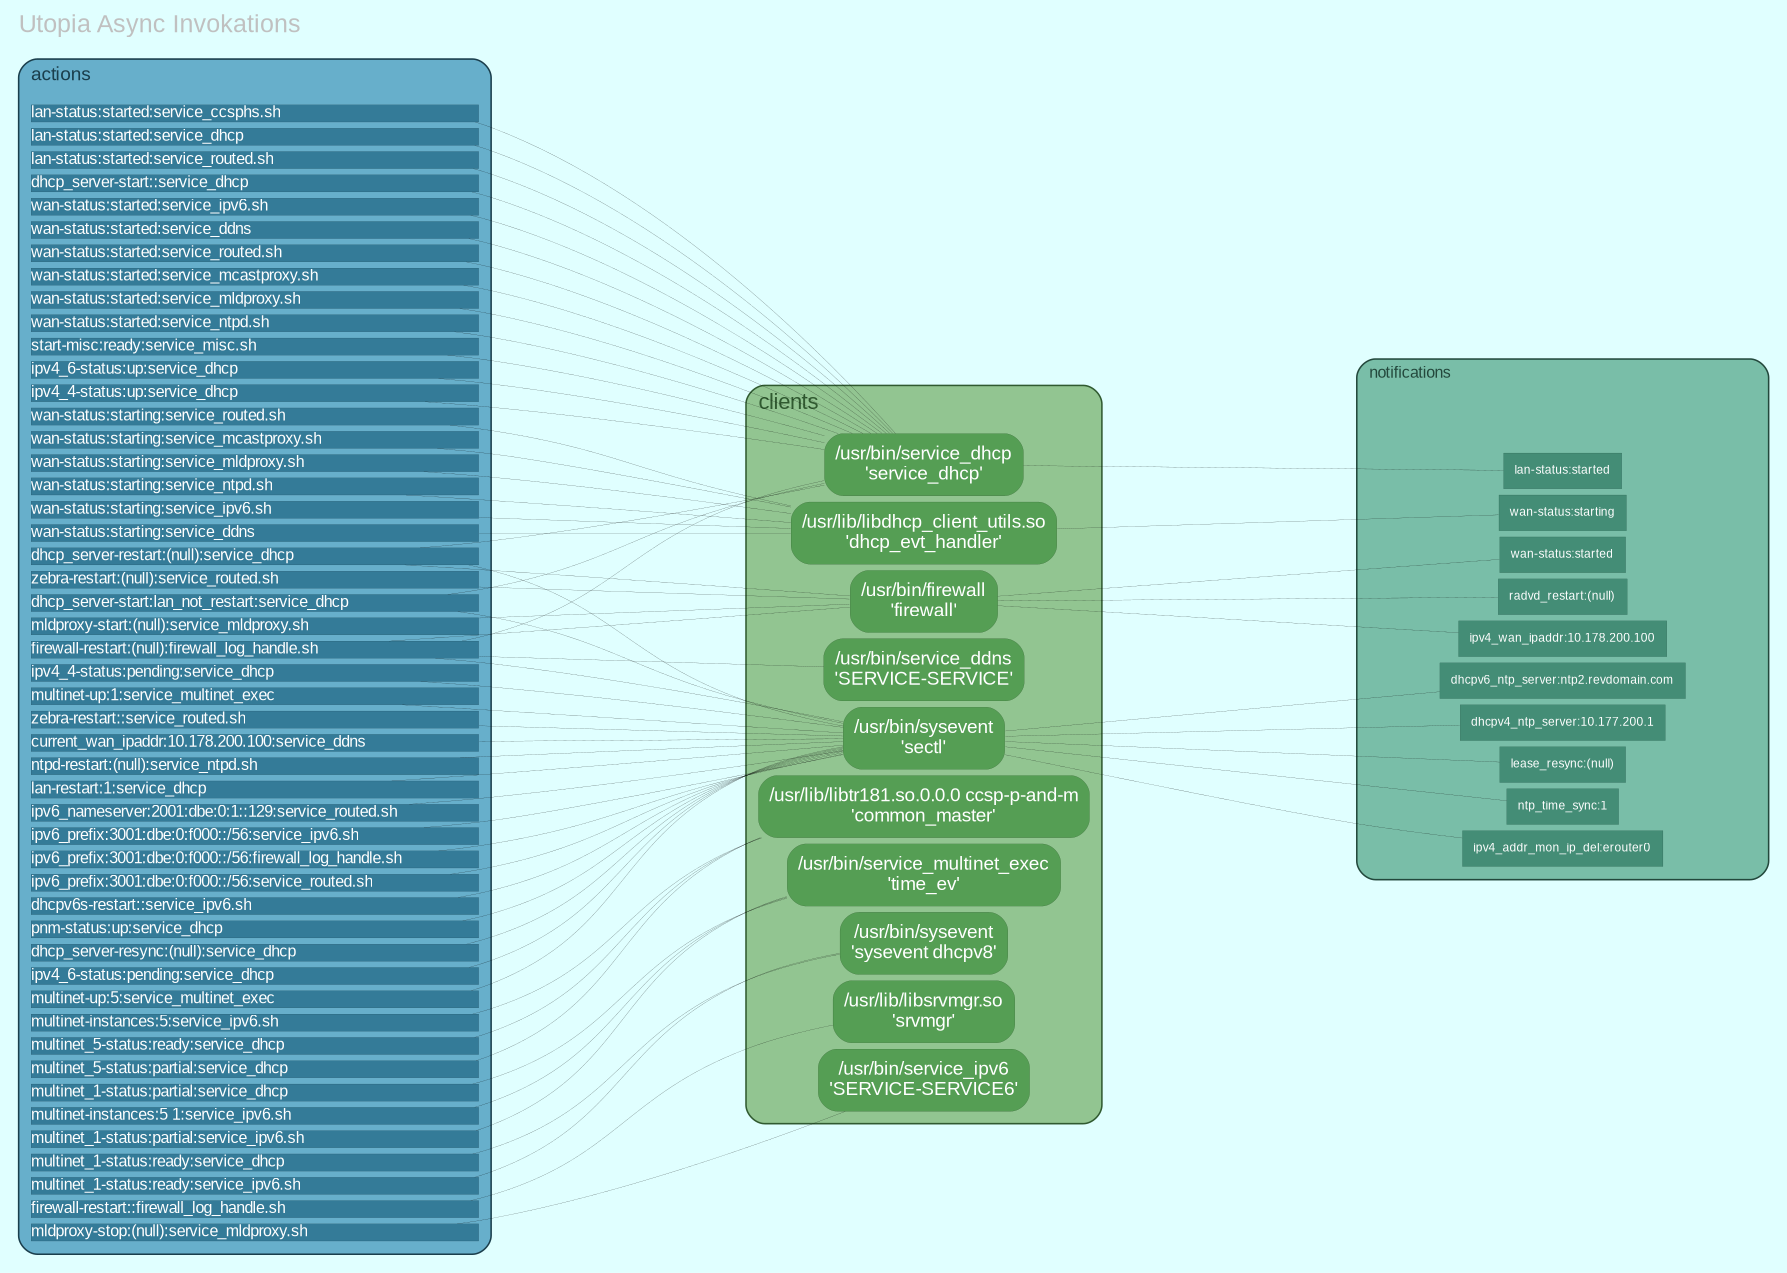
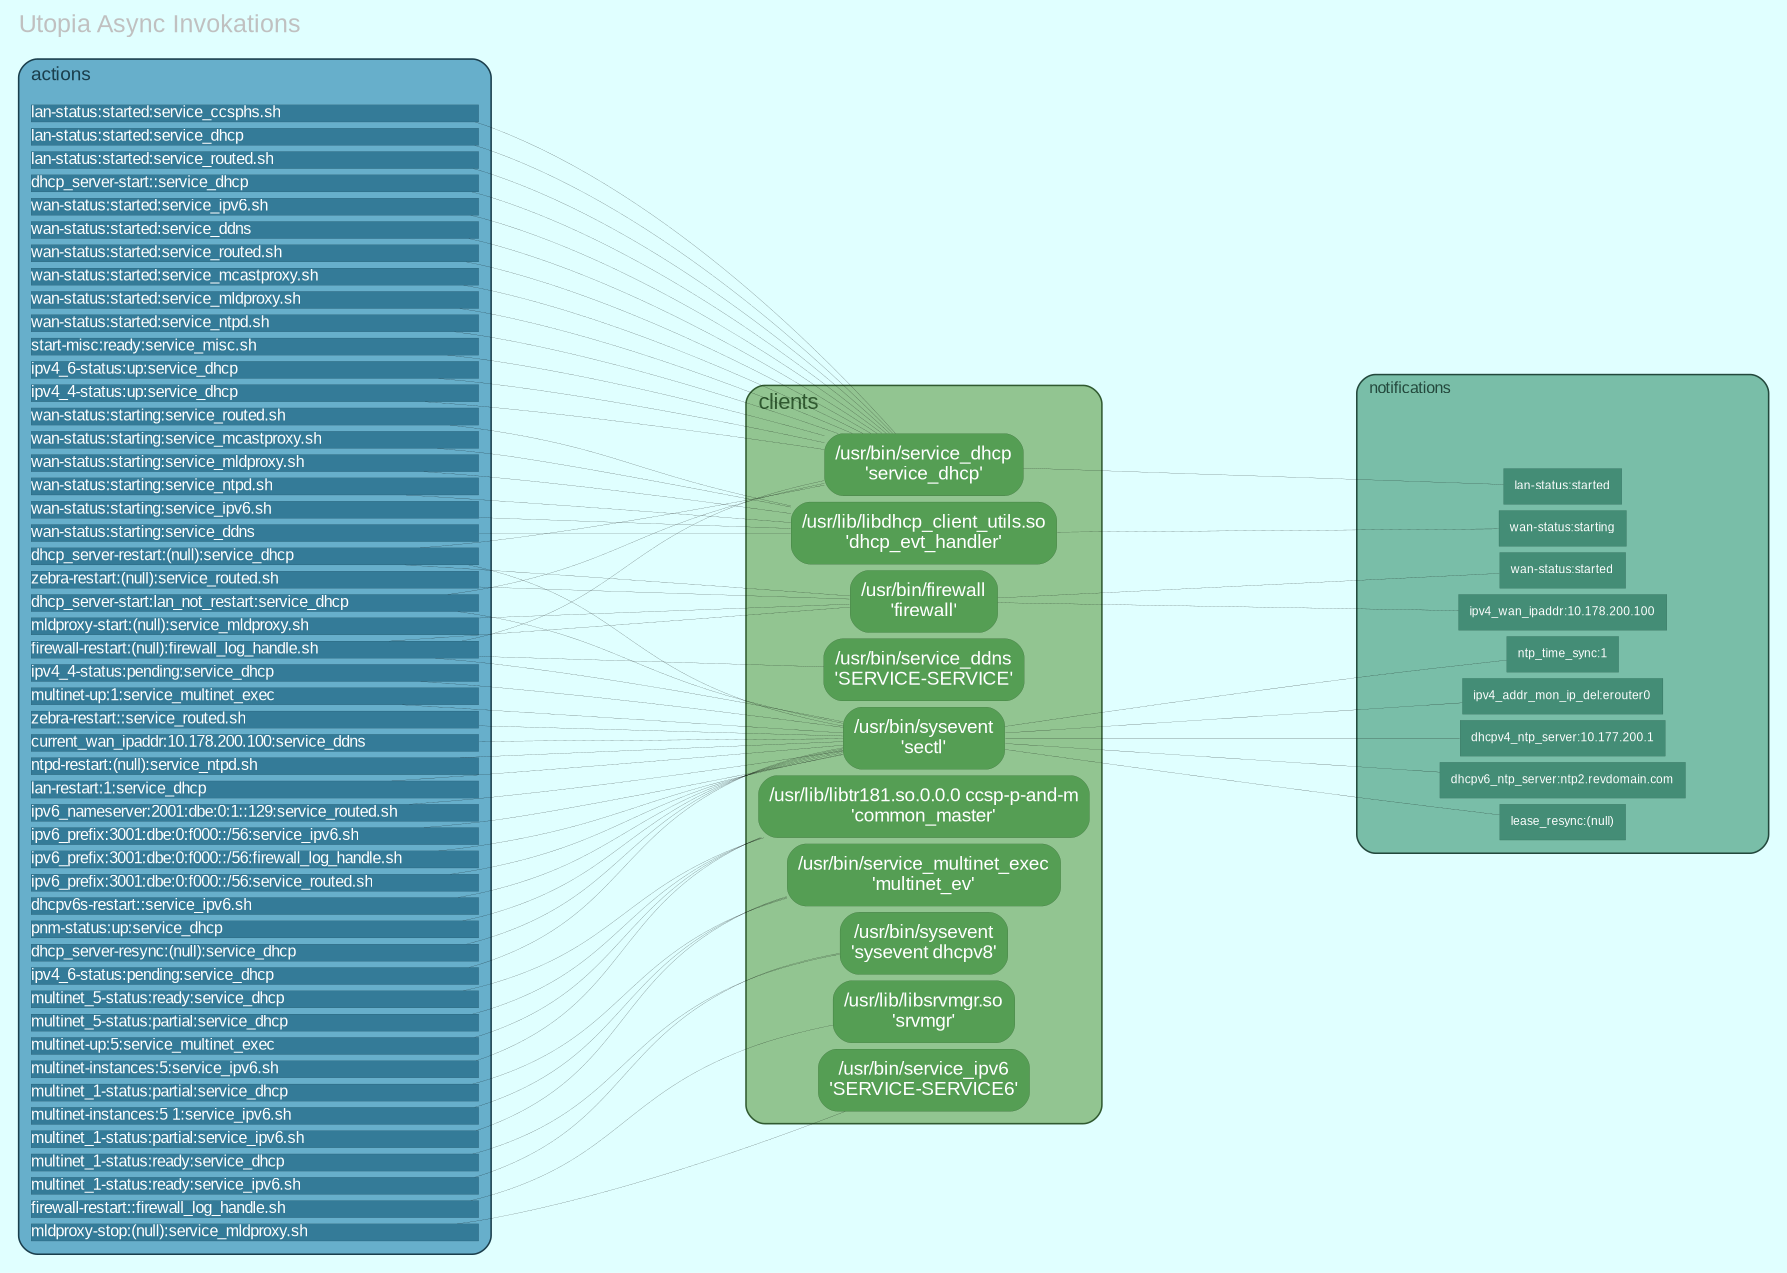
(1563, 597) -> none
(924, 875) -> (924, 875)
(610, 895) -> (602, 961)
